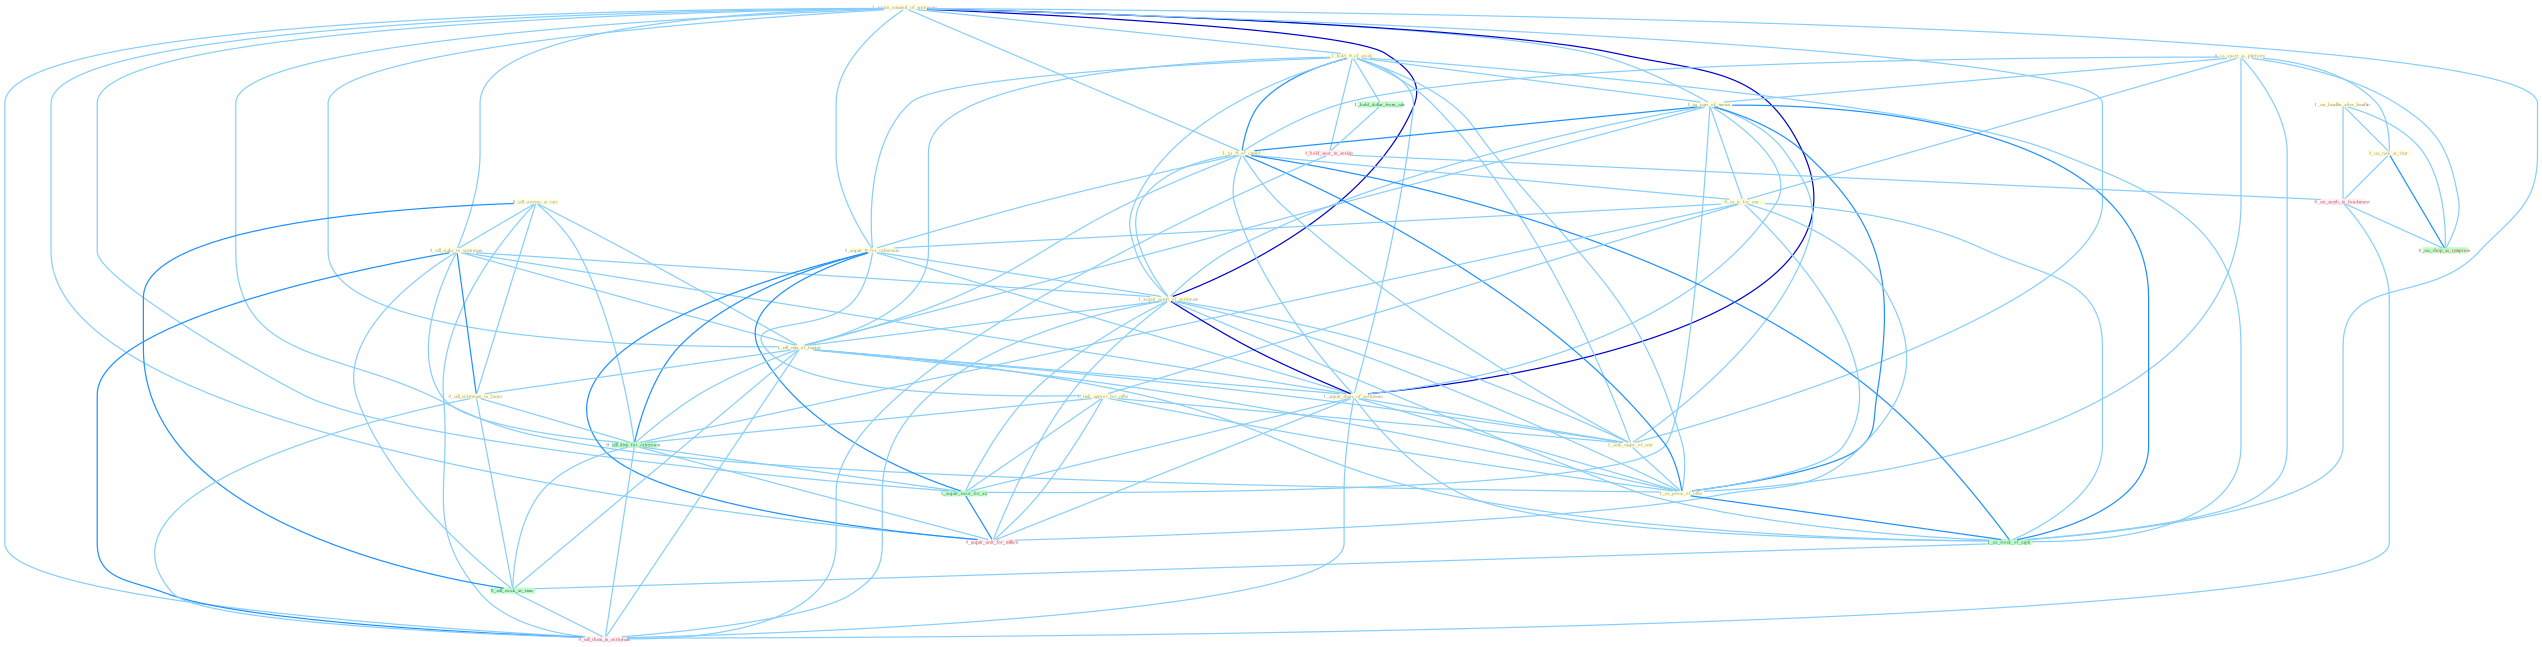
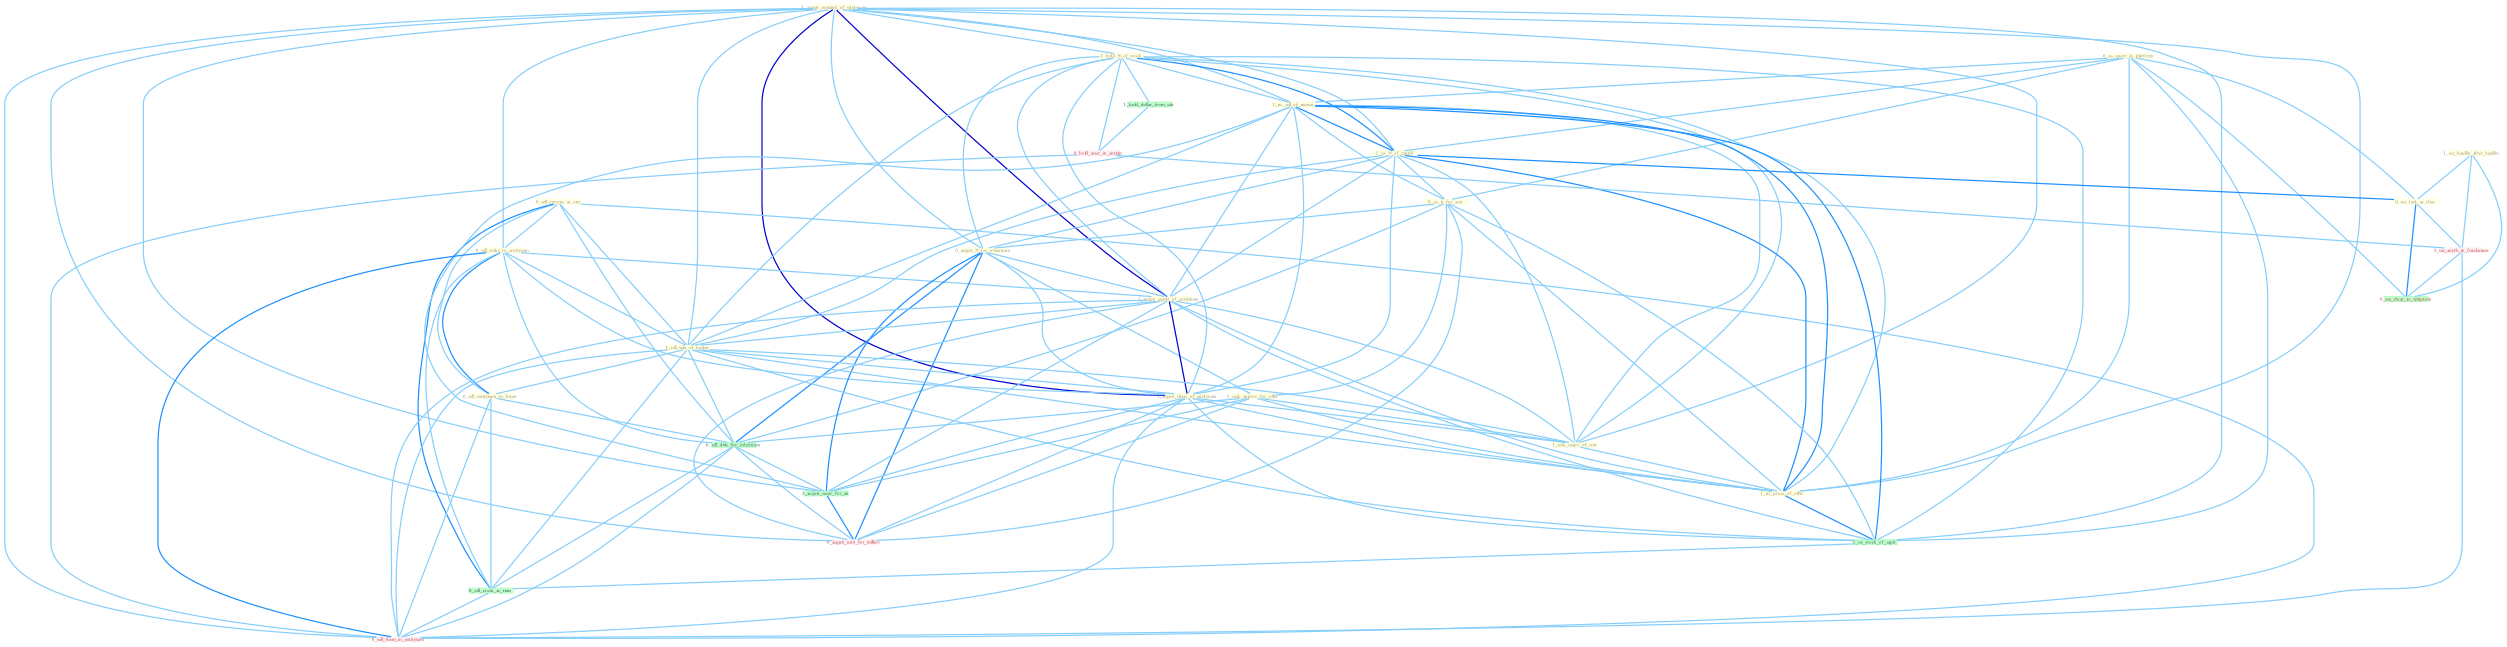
(1710, 105) -> (1293, 105)
(1671, 273) -> (1906, 177)
